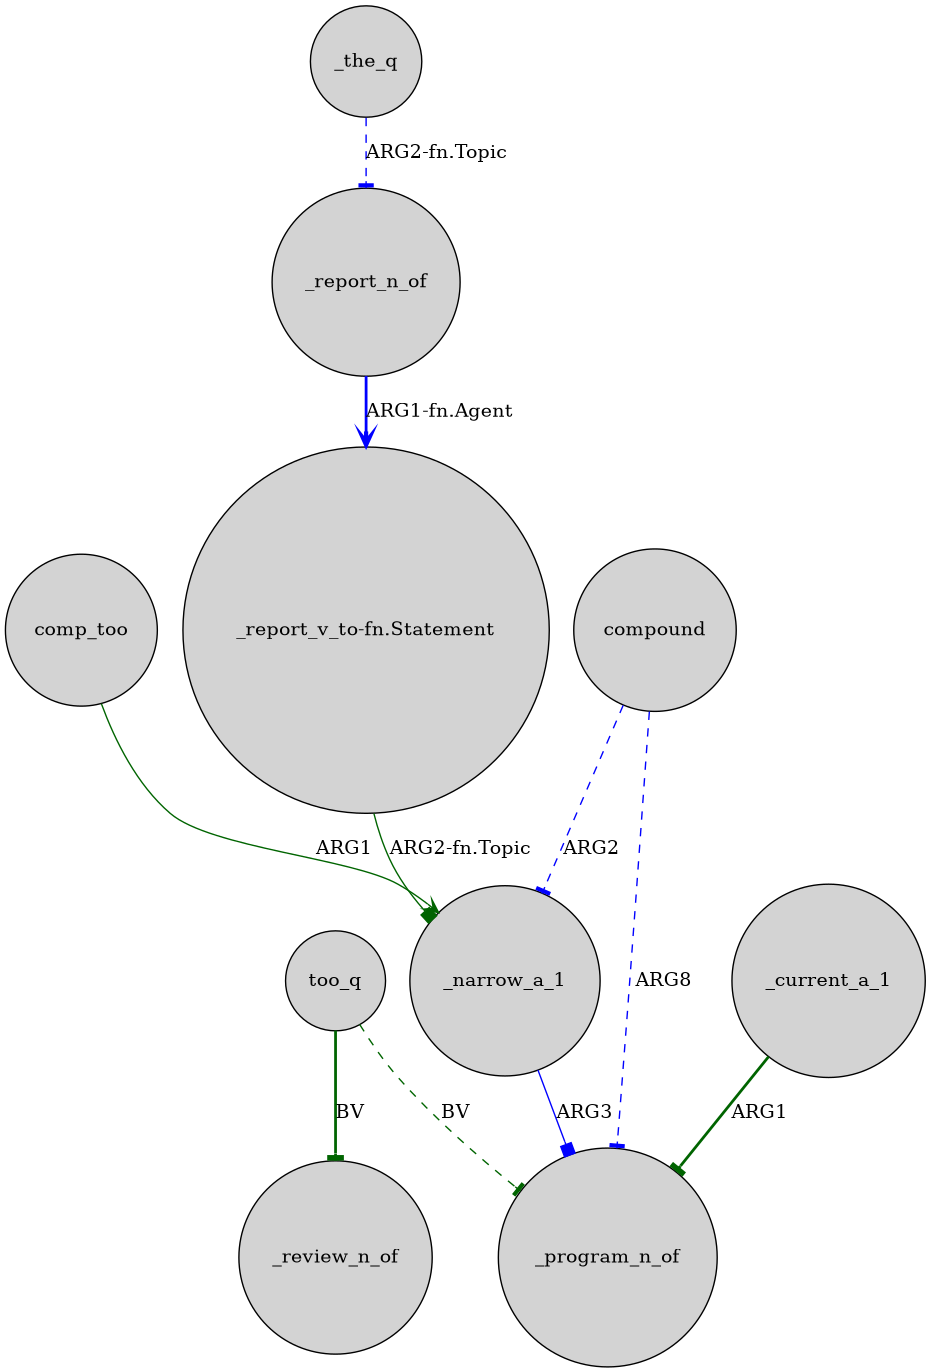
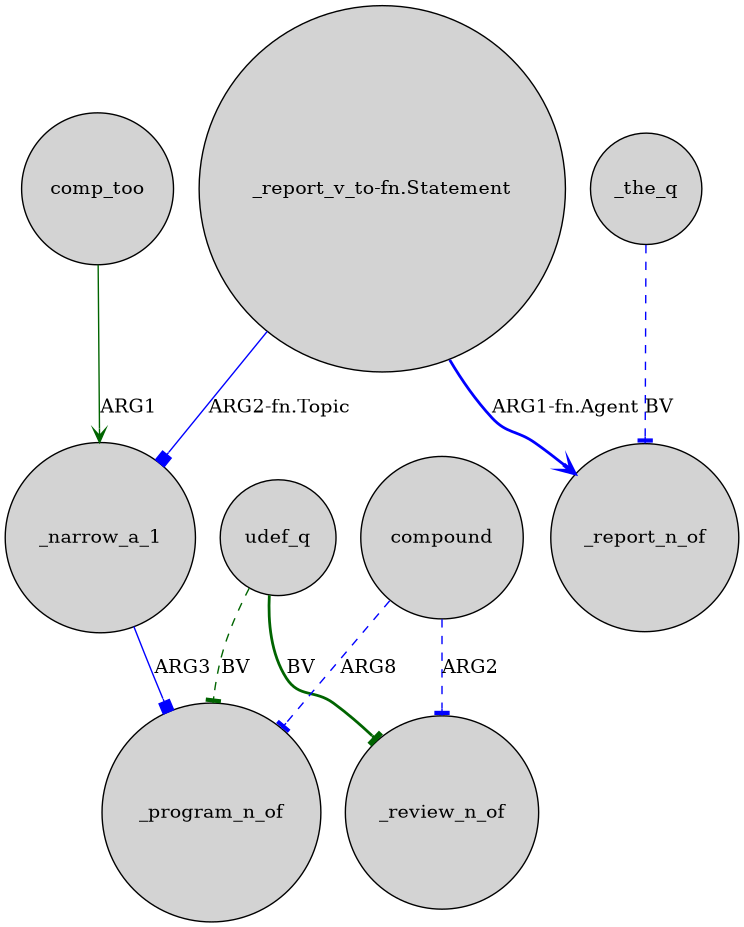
(437, 153) -> (659, 407)
(366, 404) -> (497, 423)
(584, 796) -> (442, 664)
(392, 864) -> (218, 392)
(336, 981) -> (278, 538)
(829, 981) -> none
